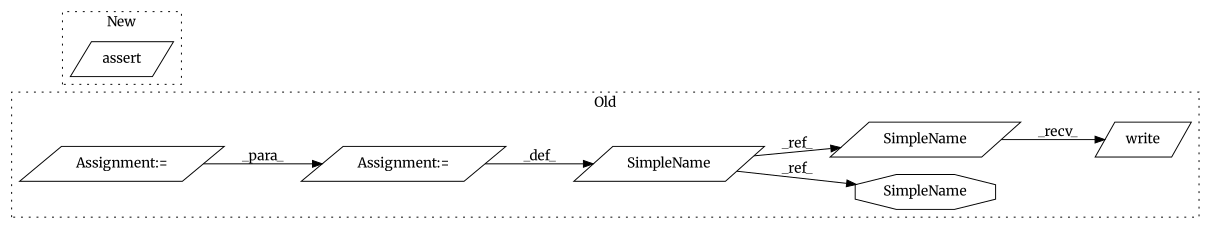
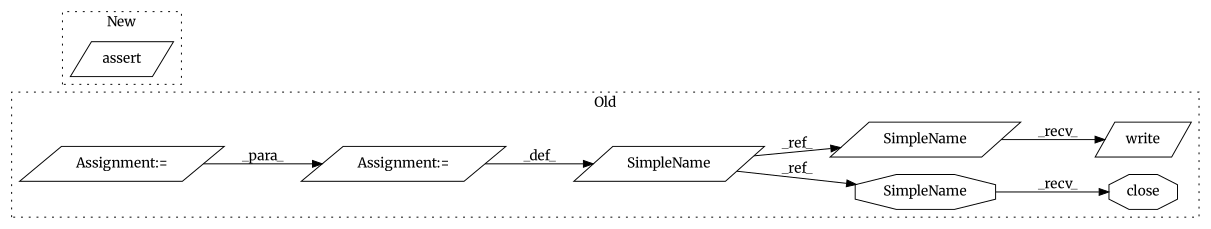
none -> (1143, 192)
